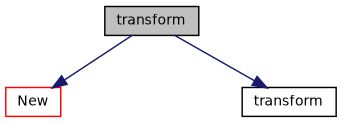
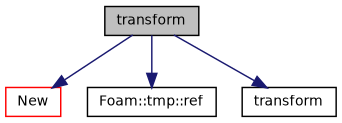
none -> (152, 102)
